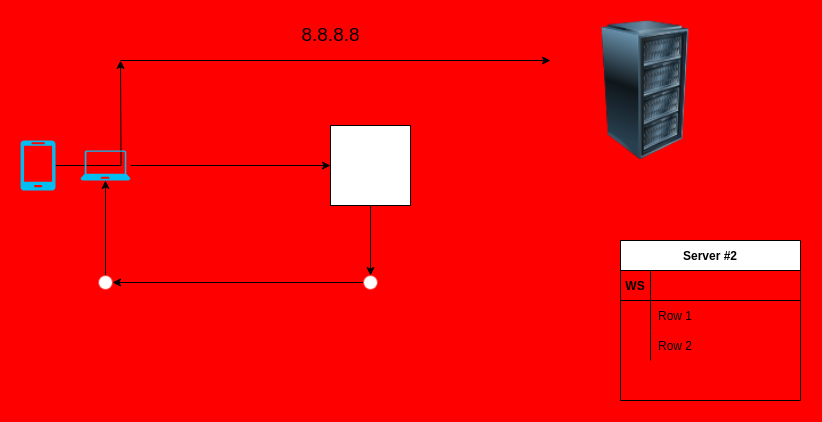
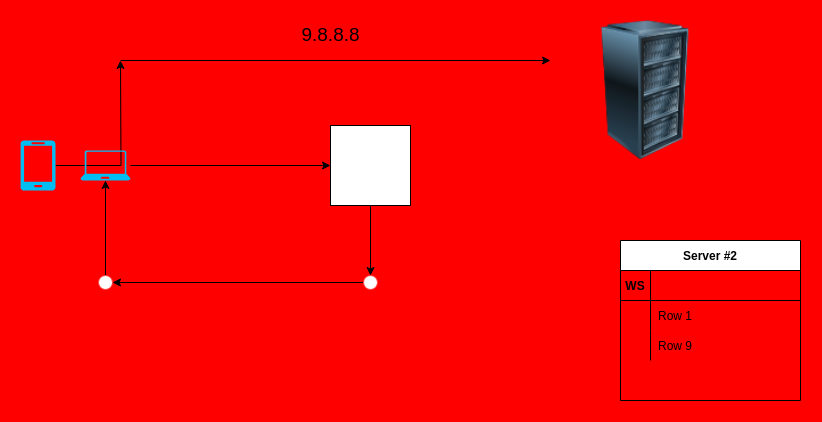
(331, 36) -> (331, 36)
(673, 346) -> (673, 346)
